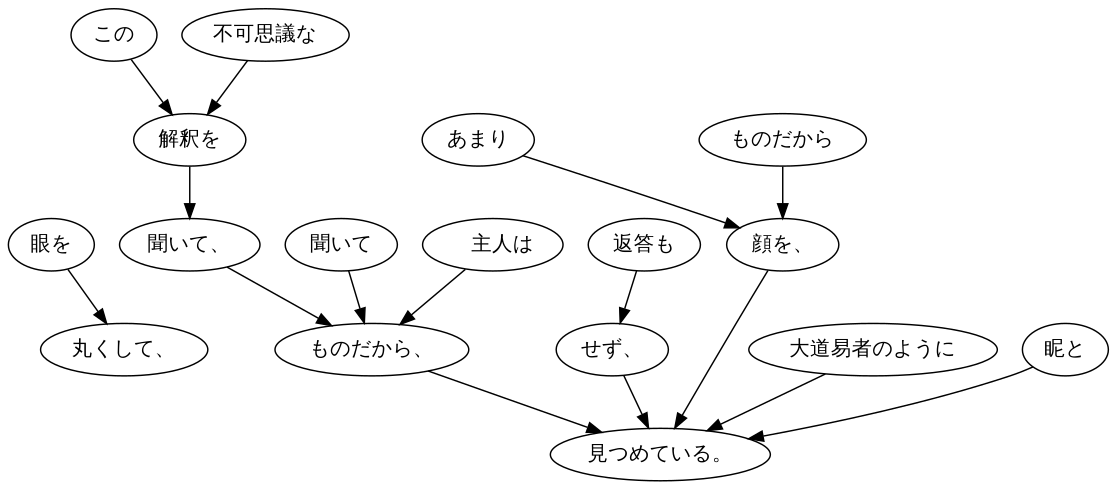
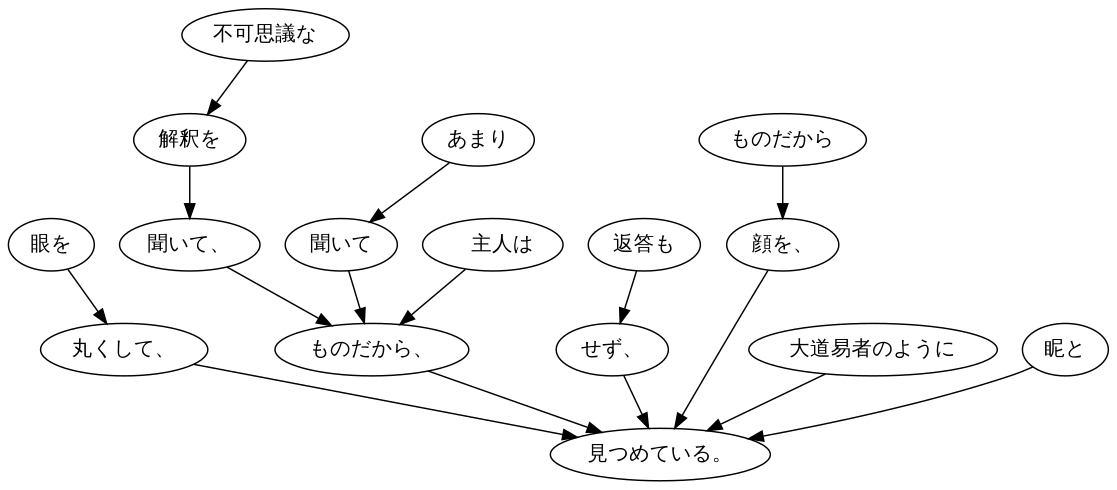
(114, 35) -> none
(624, 189) -> (416, 188)
none -> (378, 399)
